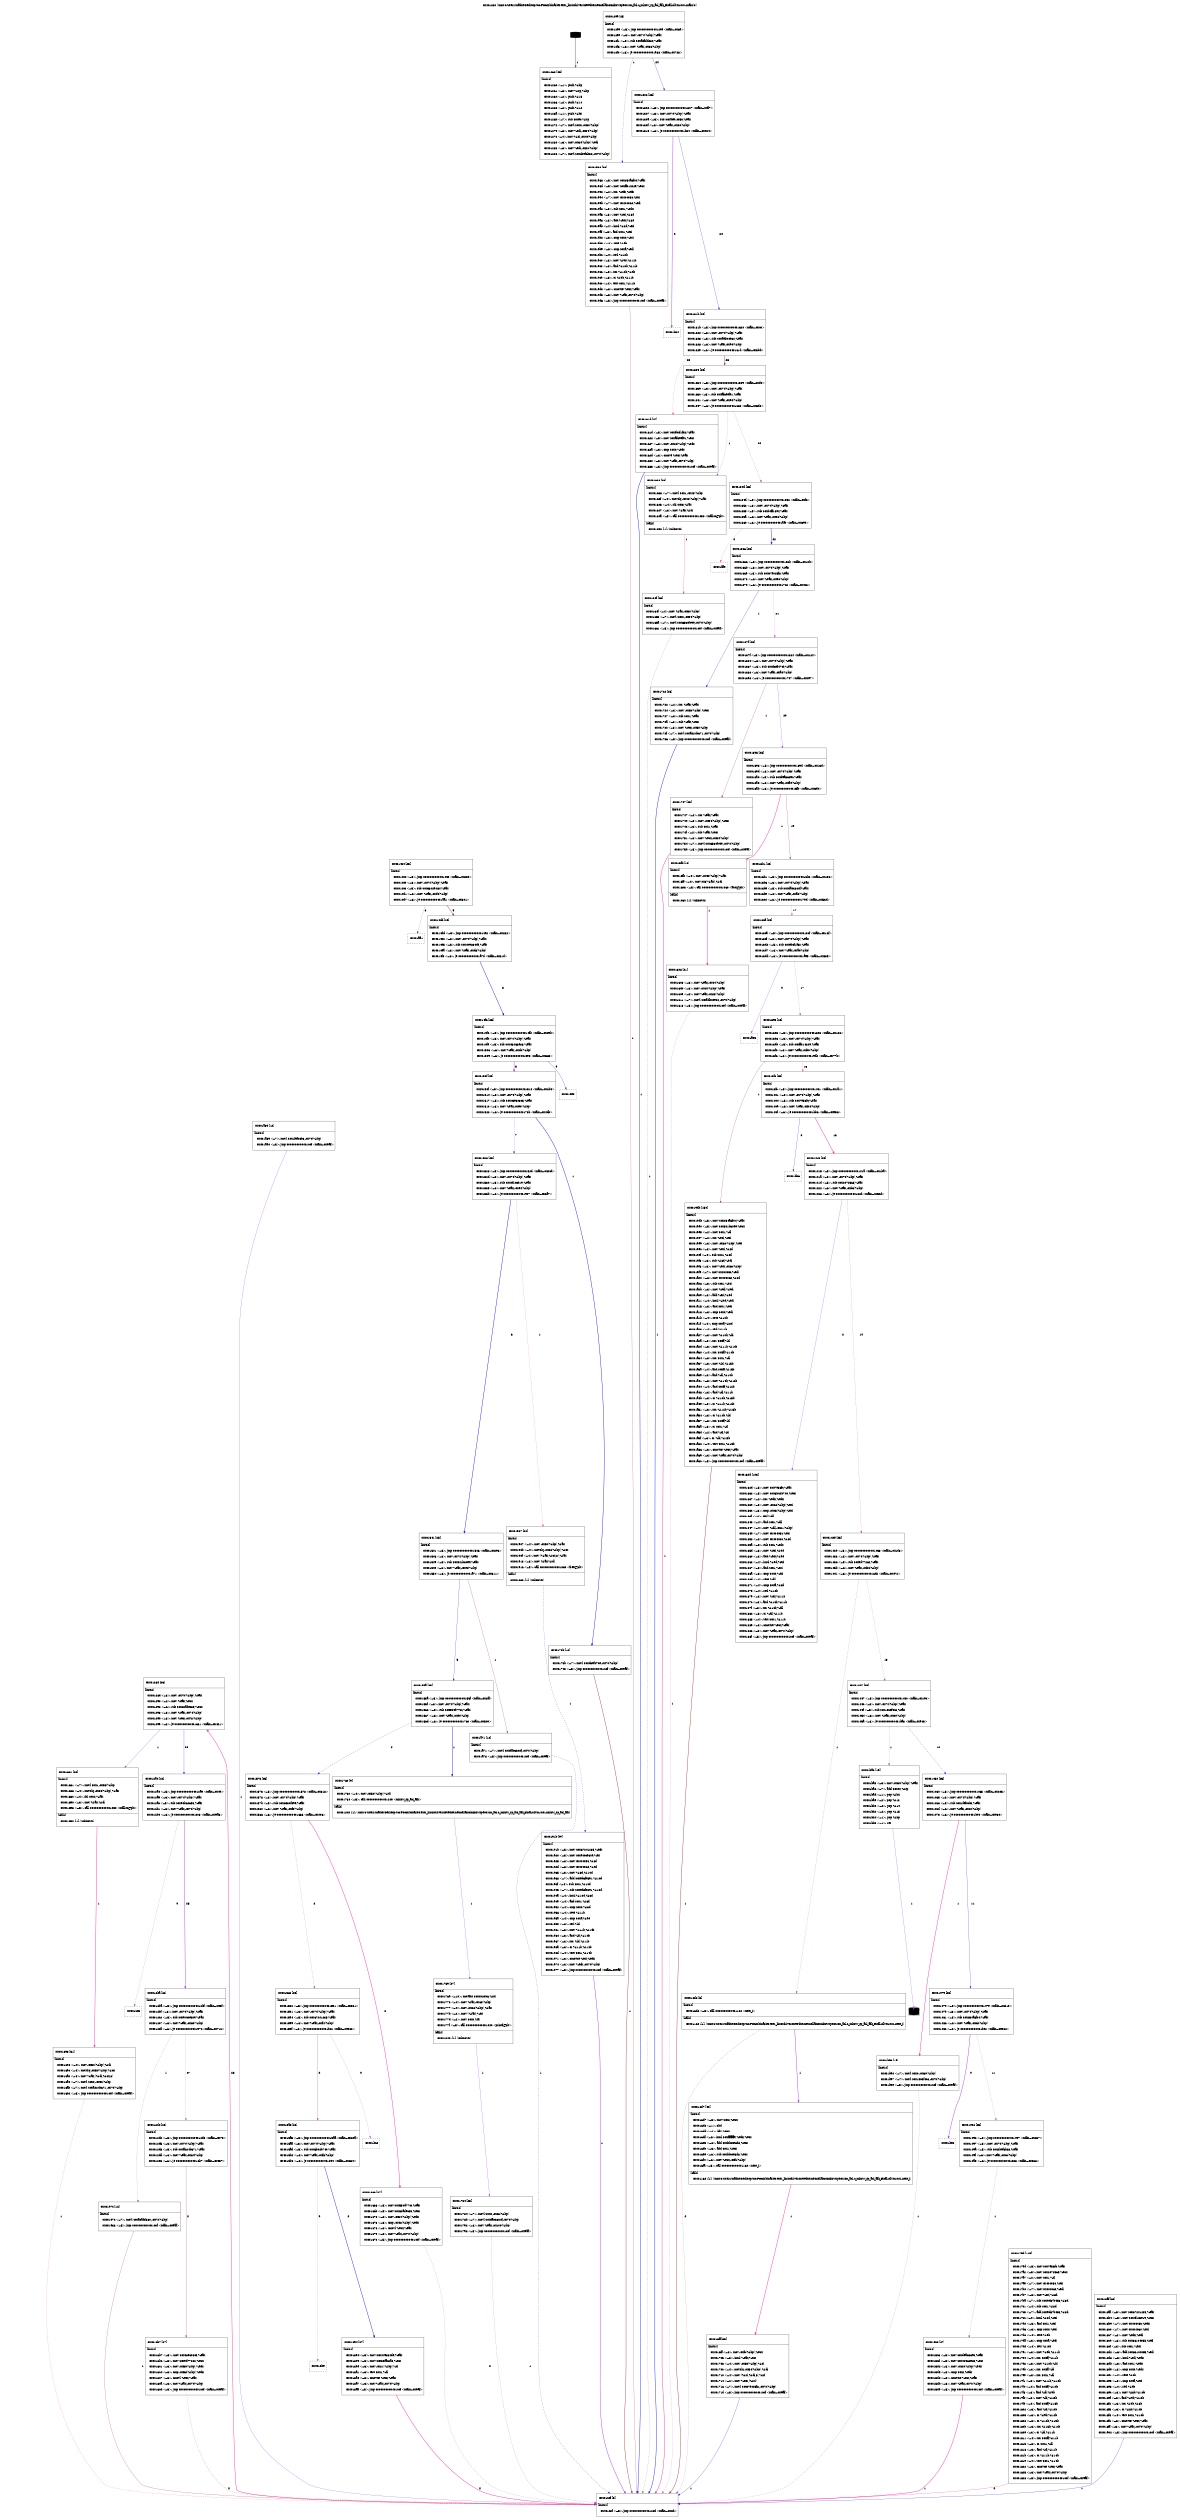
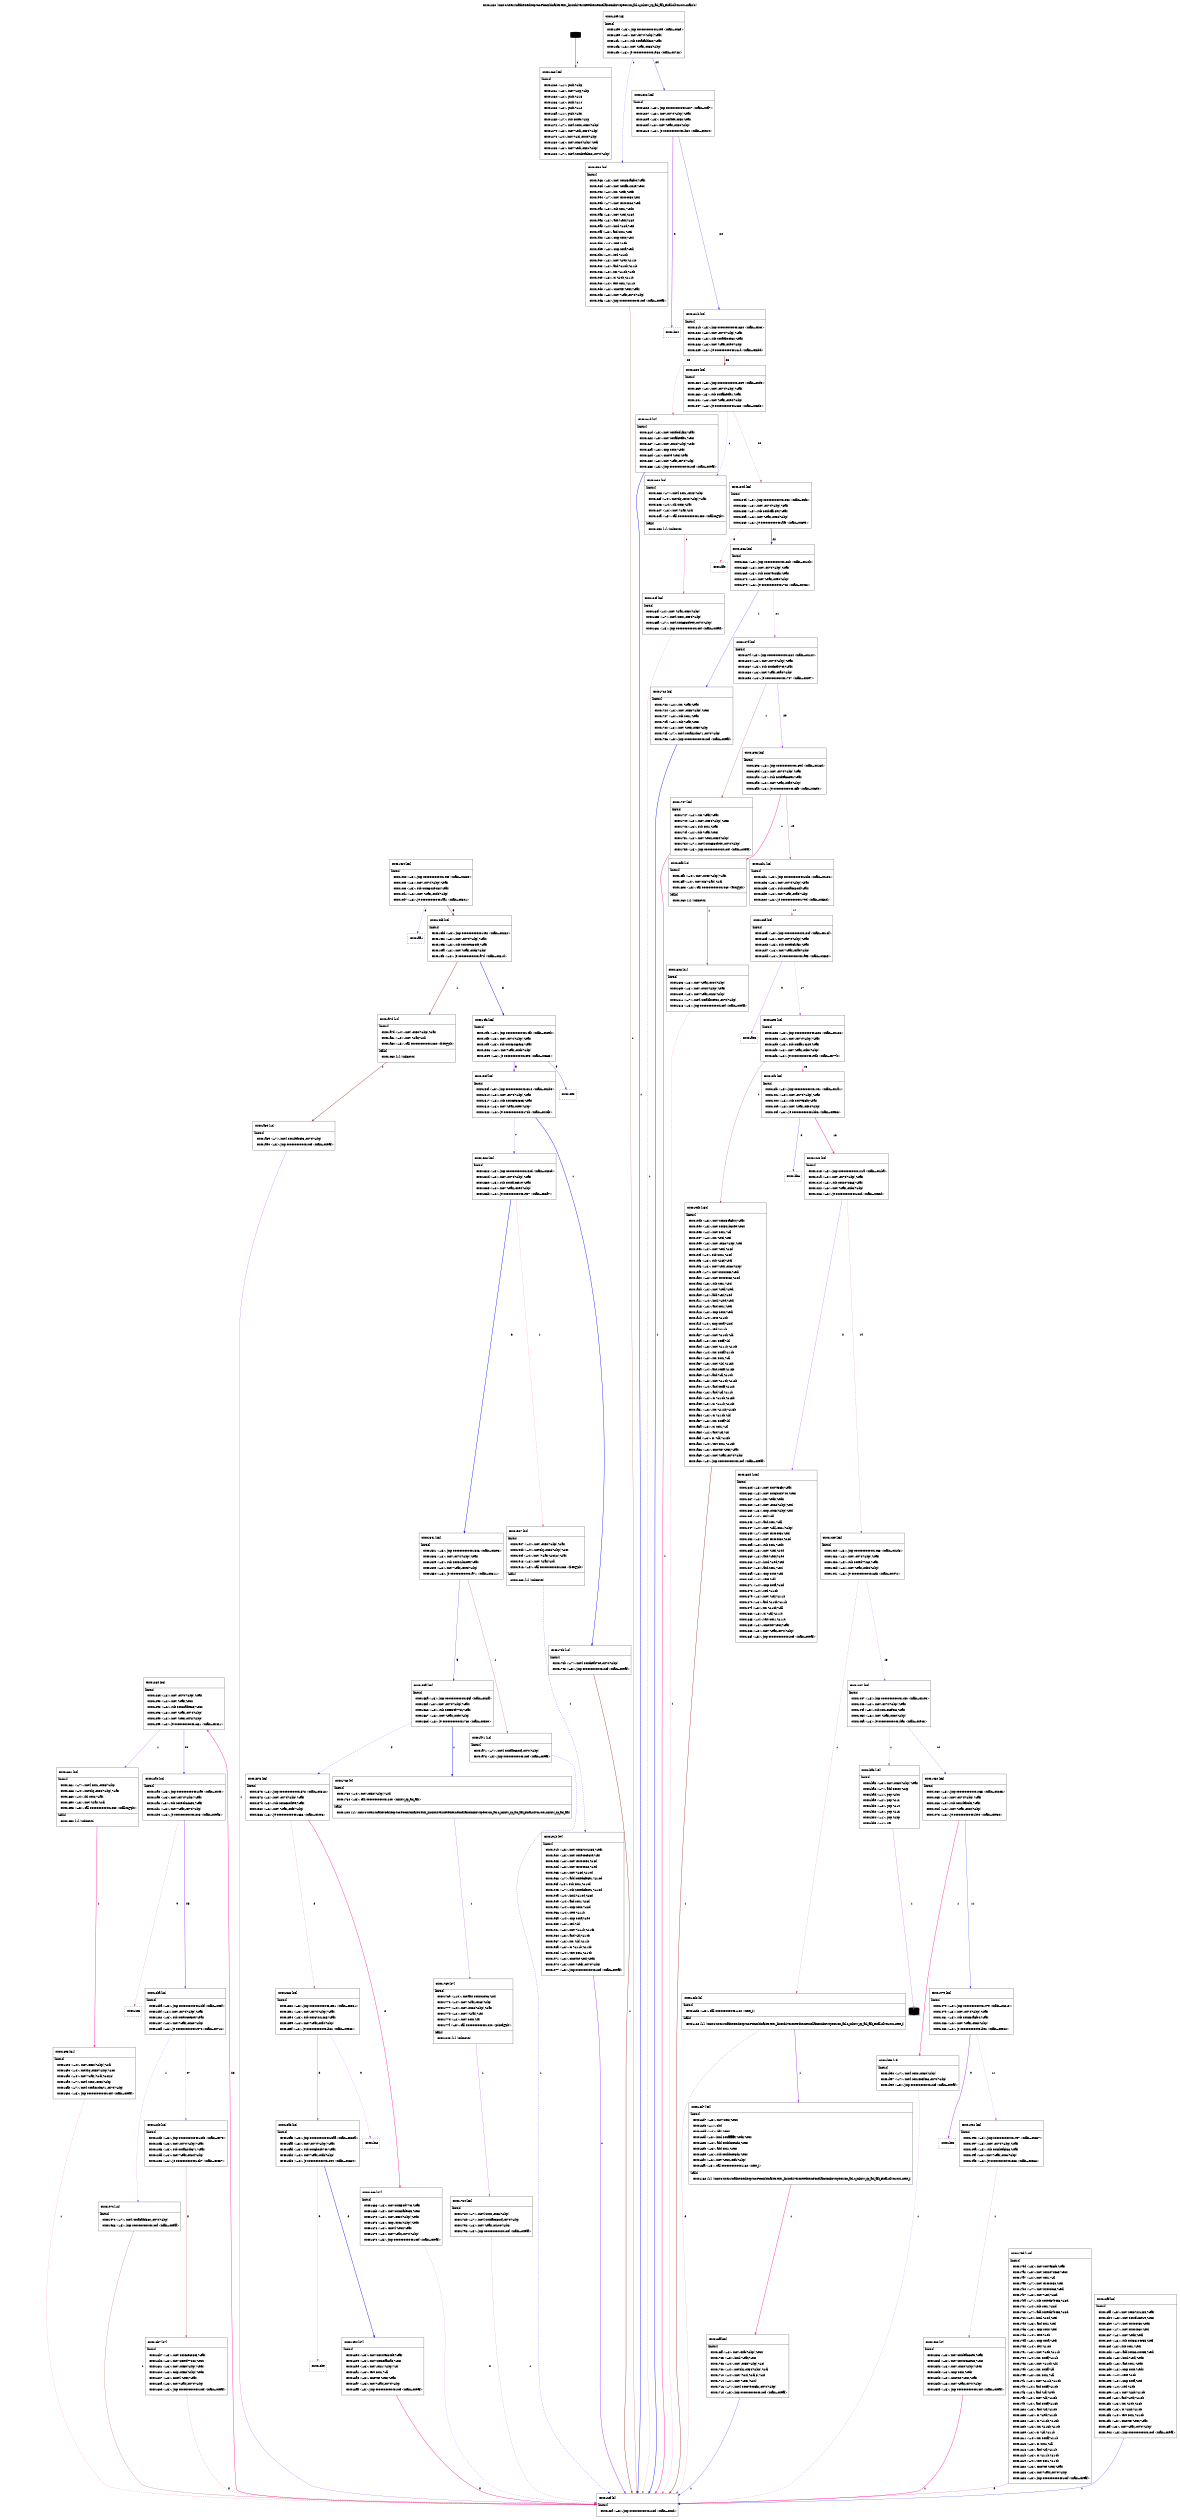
none -> (417, 1038)
